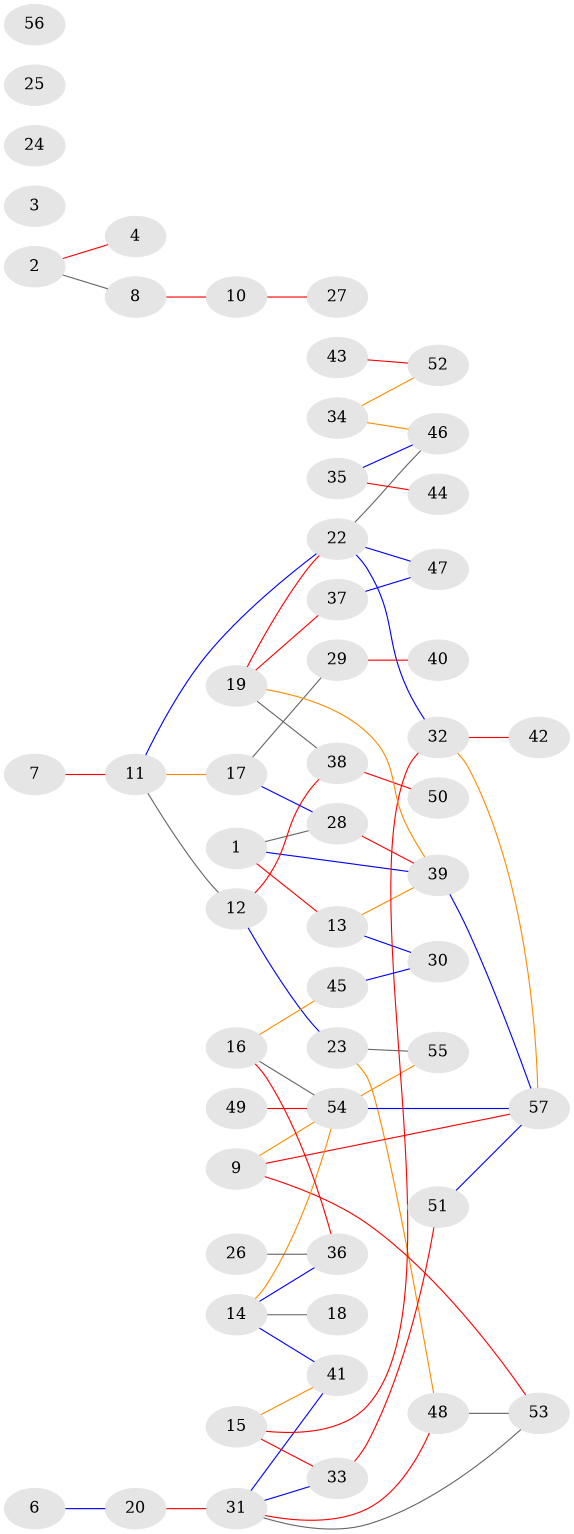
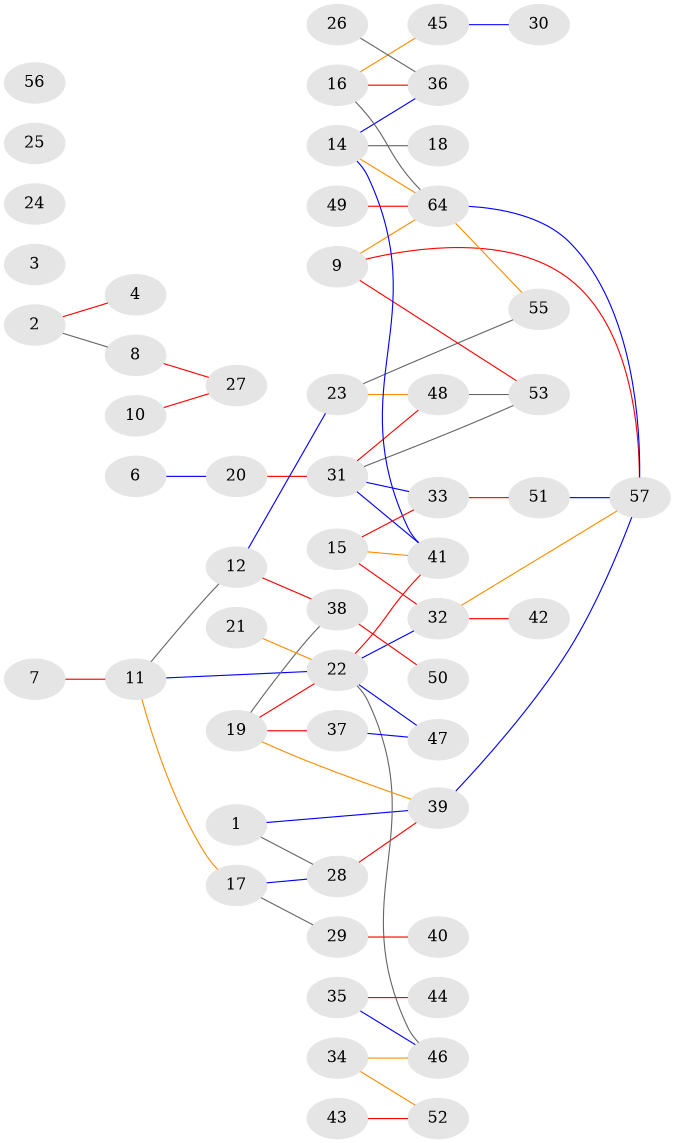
(186, 297) -> (186, 370)
none -> (388, 614)
none -> (236, 628)
(337, 927) -> none
(337, 1109) -> (438, 206)
